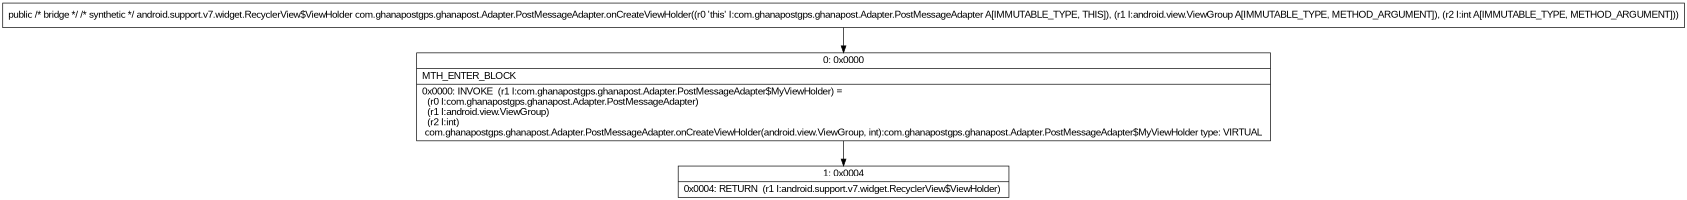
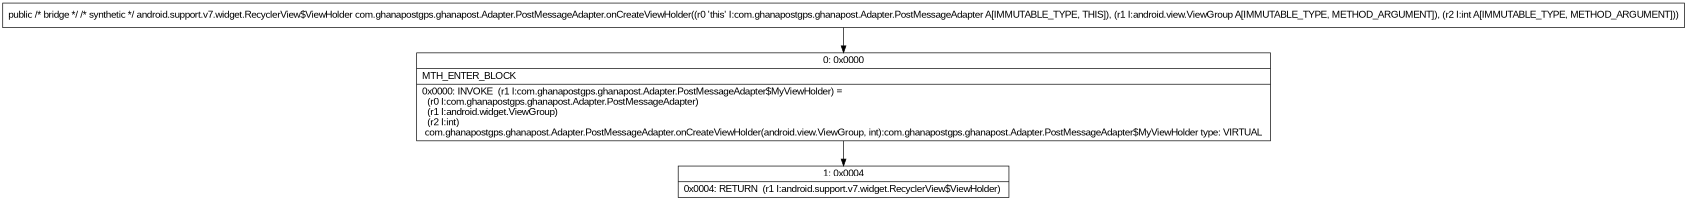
(486, 112) -> (490, 112)
